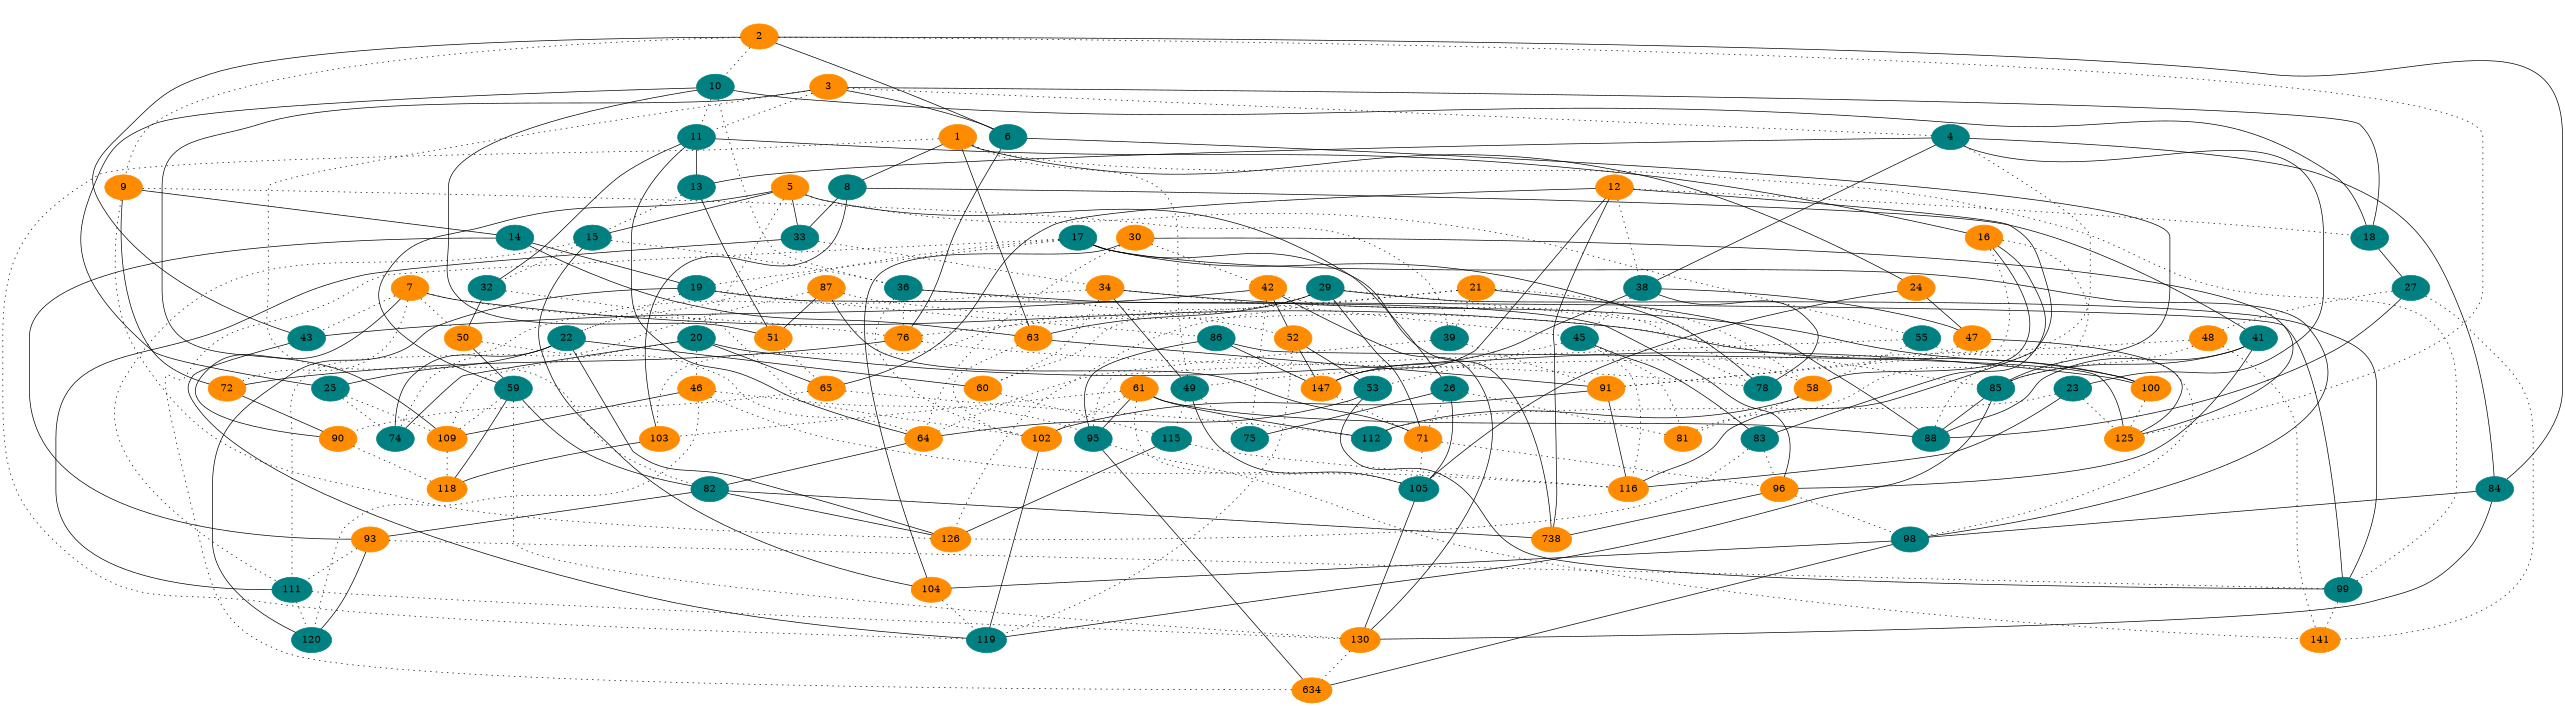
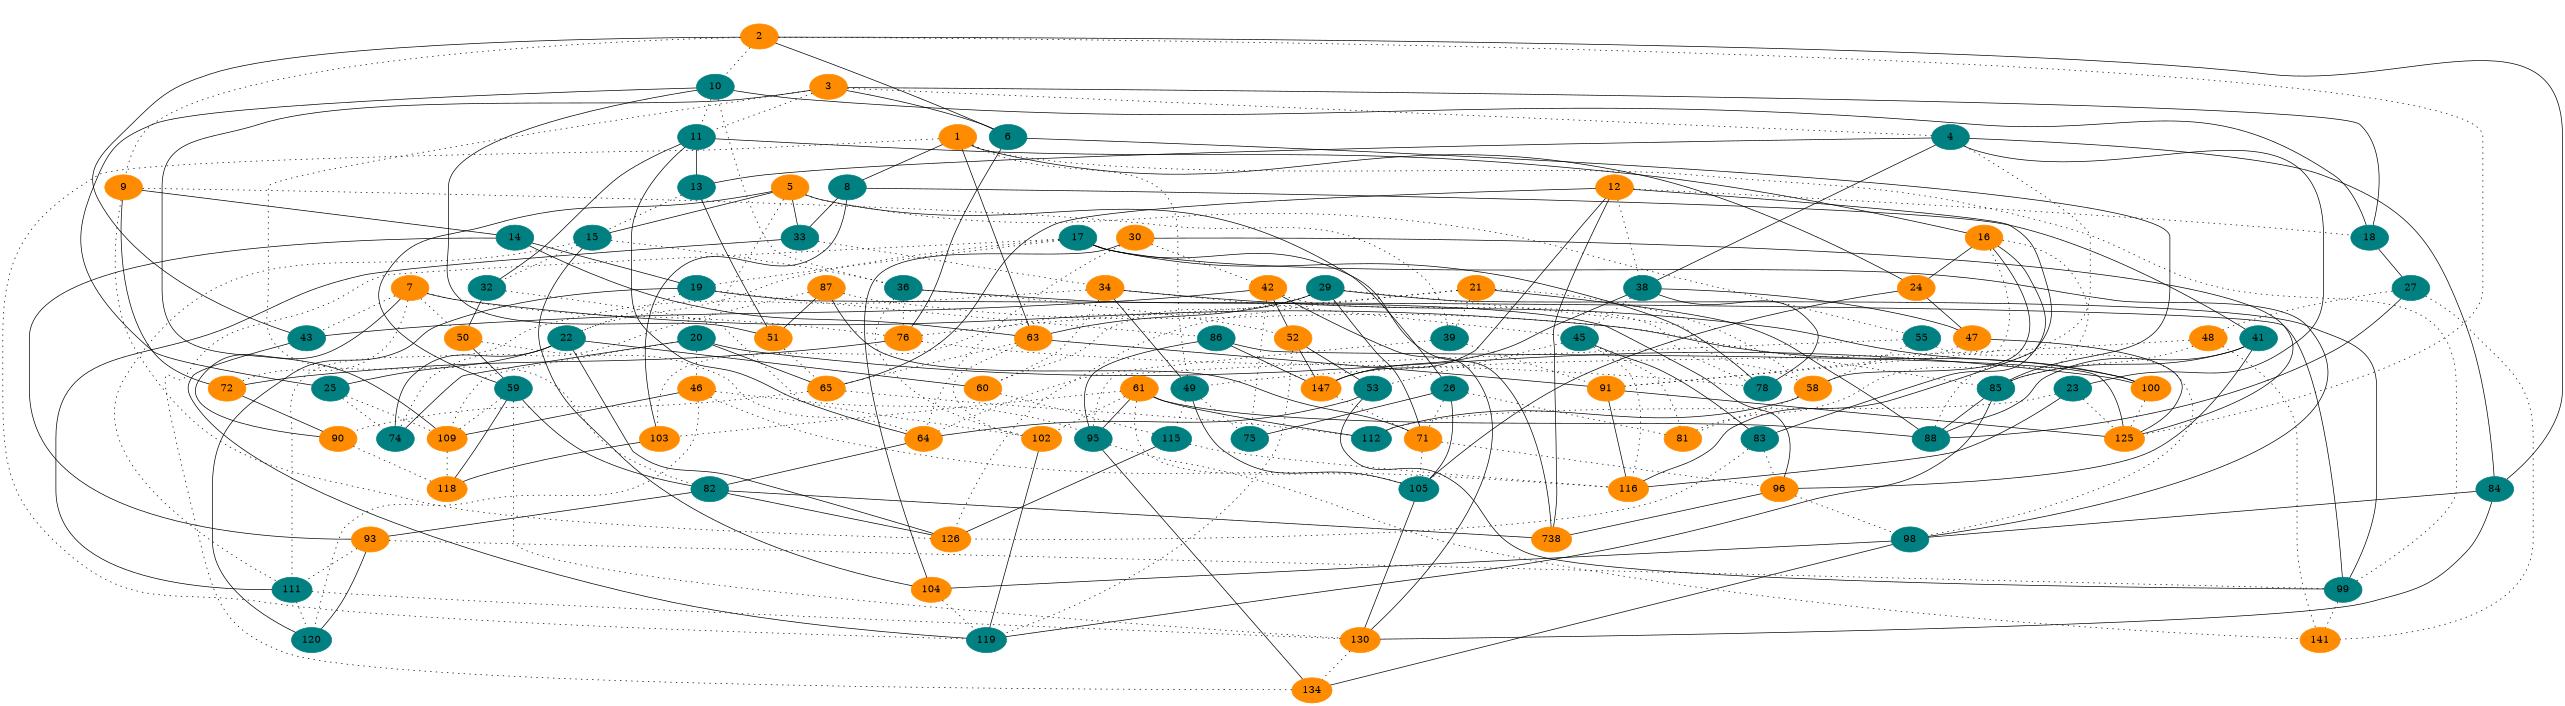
none -> (1948, 264)
none -> (939, 361)
(1281, 403) -> (1865, 414)
(1312, 690) -> (1312, 690)
